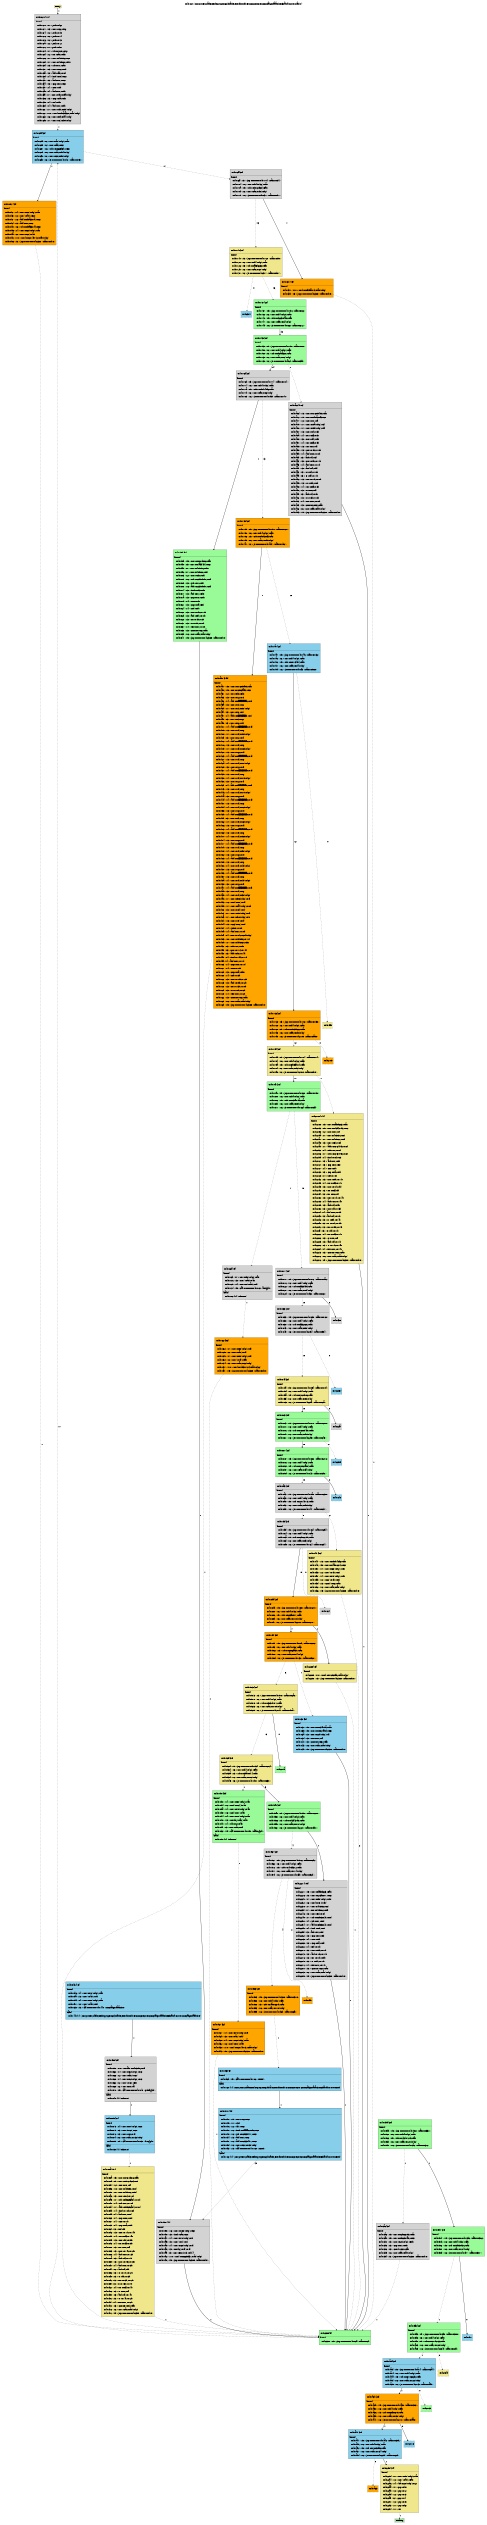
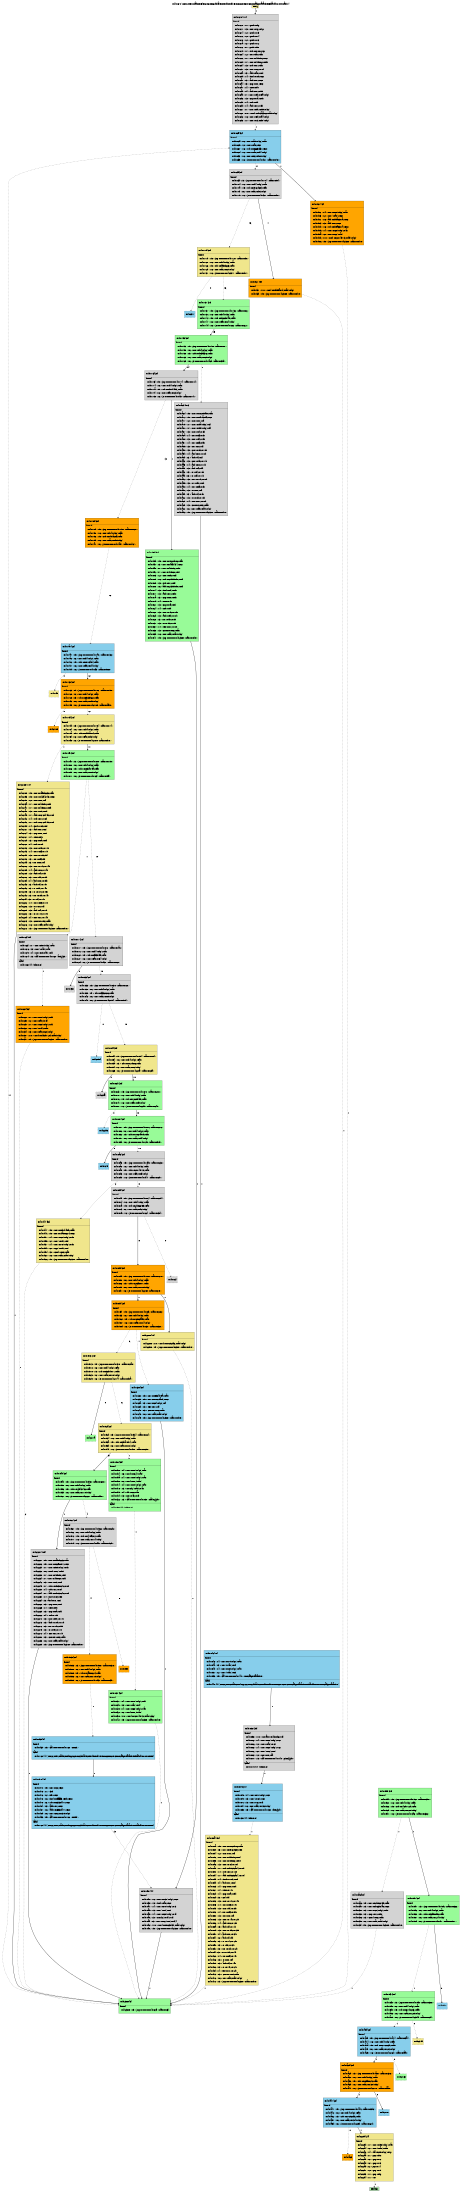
(240, 842) -> none
(238, 2038) -> (135, 1707)
